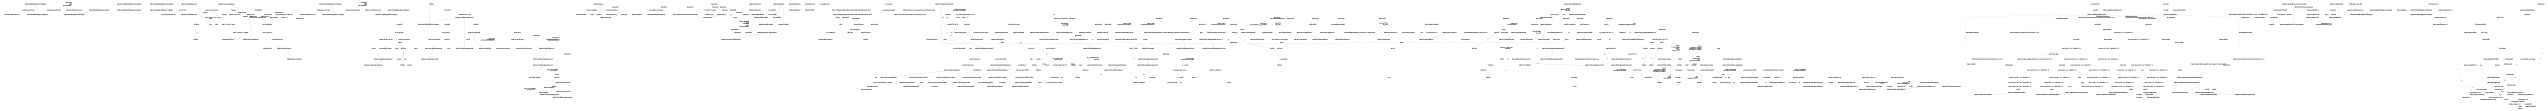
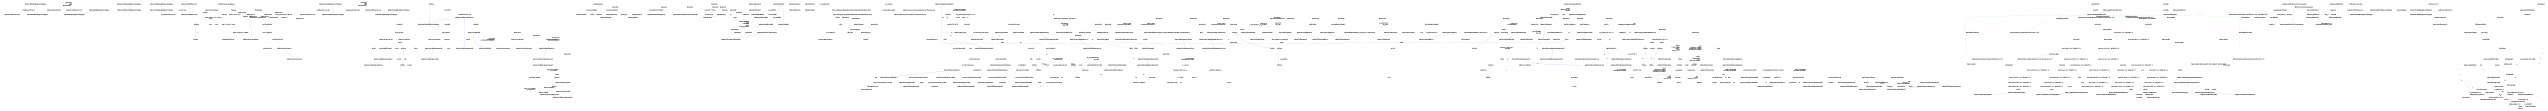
none -> (633, 18)
